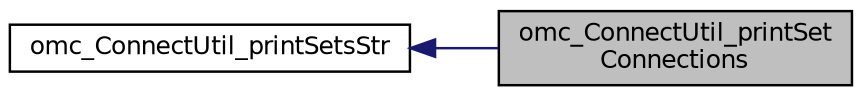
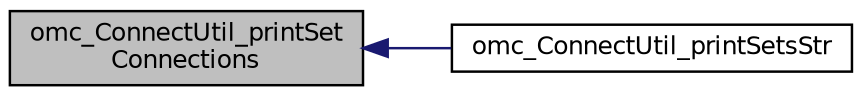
(467, 48) -> (420, 48)
